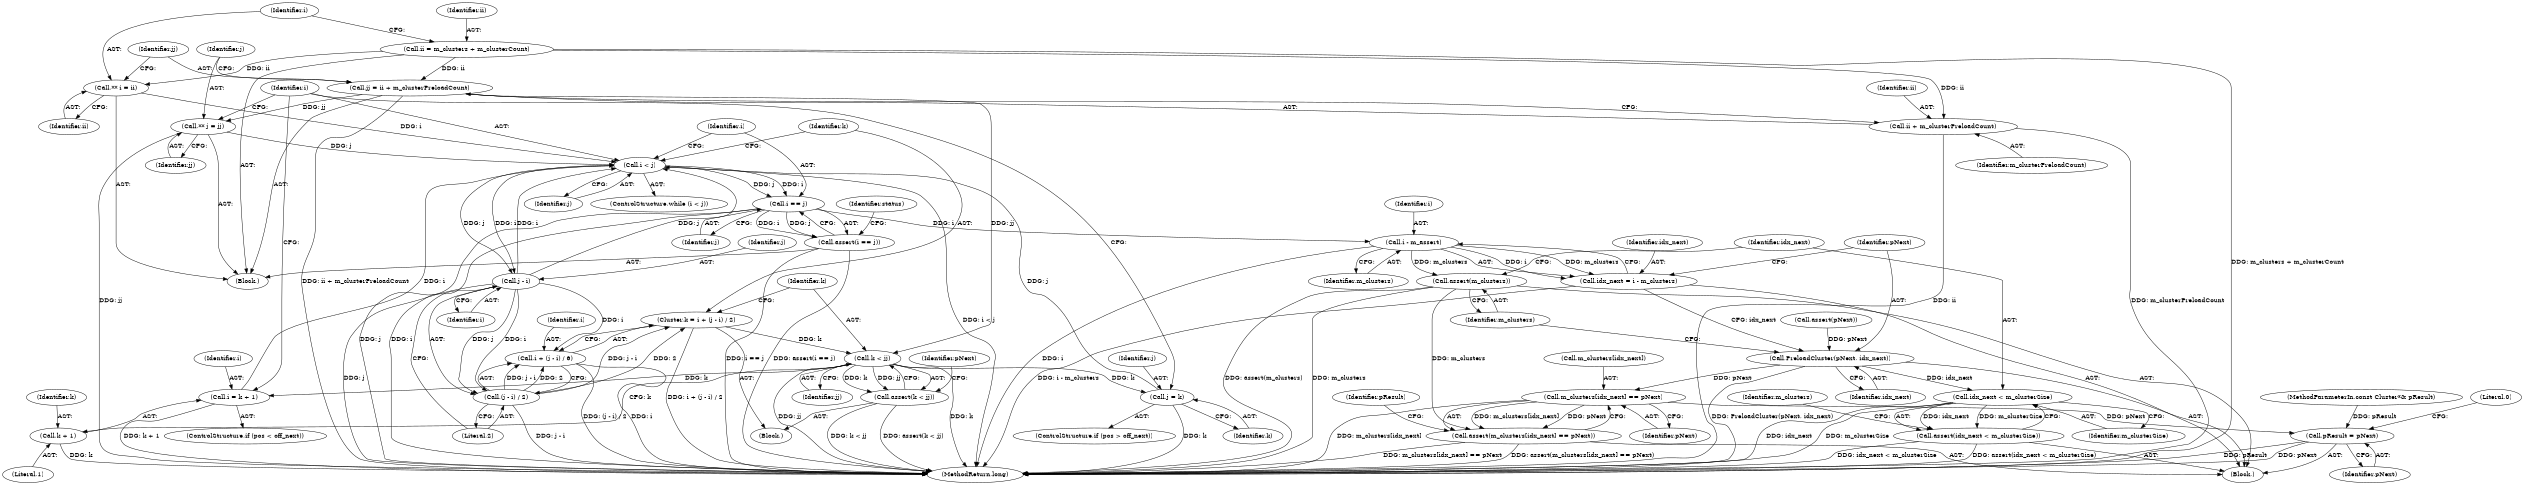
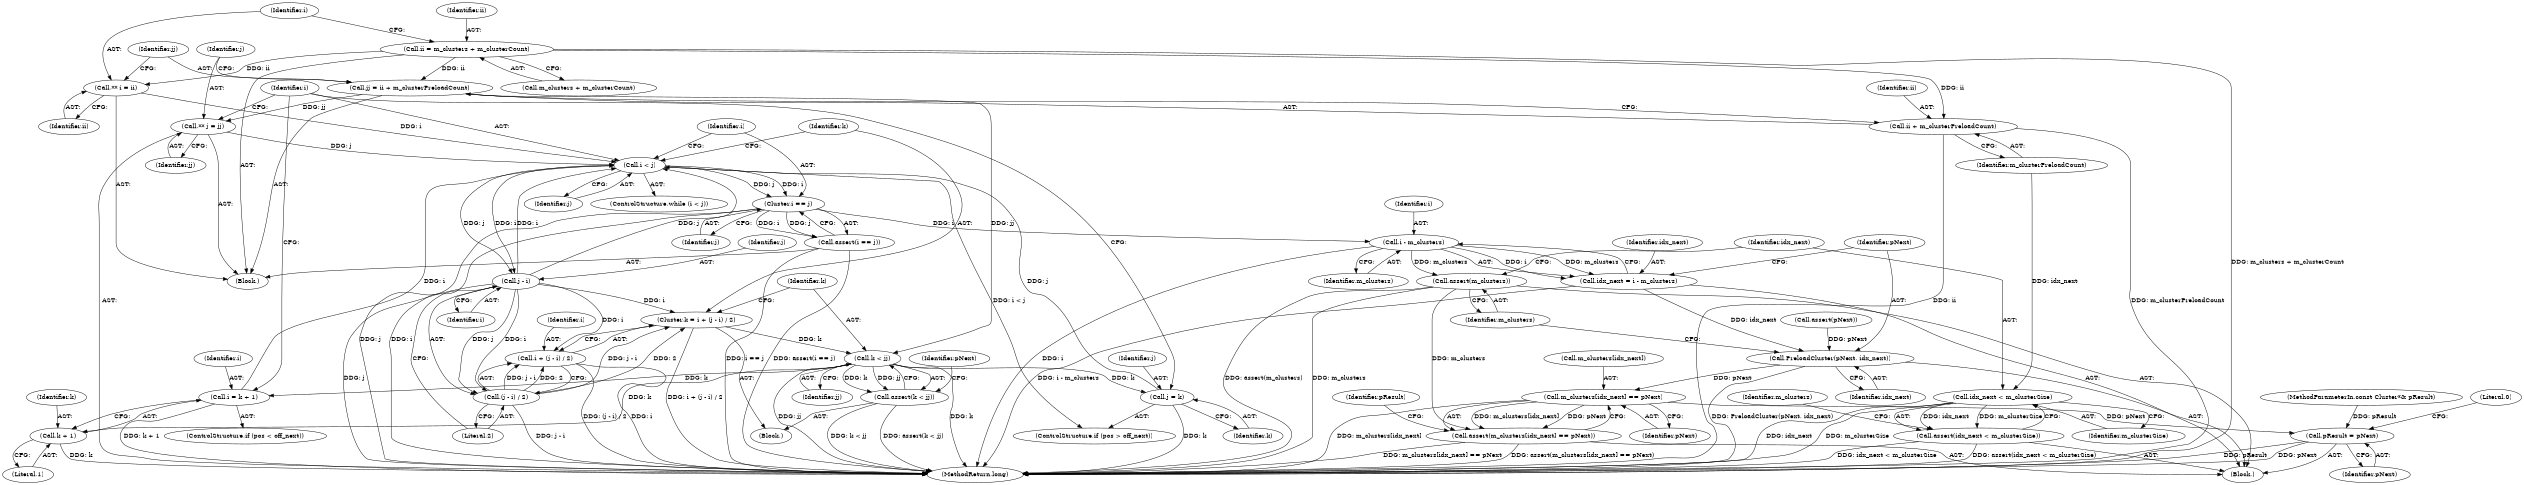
none -> (579, 88)
none -> (1976, 147)
(789, 204) -> (789, 204)
(877, 204) -> none
(934, 210) -> (944, 186)
(1414, 243) -> (1414, 243)
none -> (605, 295)
(111, 301) -> (111, 301)
(1754, 320) -> (1754, 320)
(545, 359) -> (545, 359)
(1915, 378) -> (2032, 282)
(640, 397) -> (640, 397)
none -> (137, 408)
none -> (18, 448)
(354, 454) -> none
